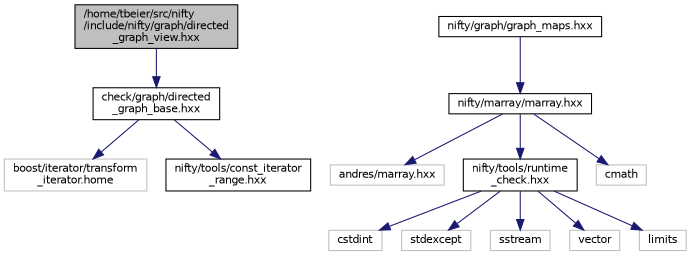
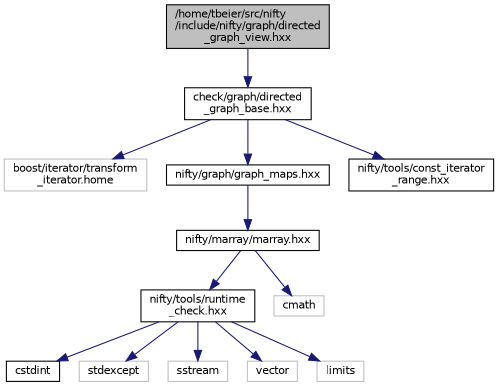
none -> (248, 137)
(387, 175) -> none
(355, 240) -> (33, 371)
